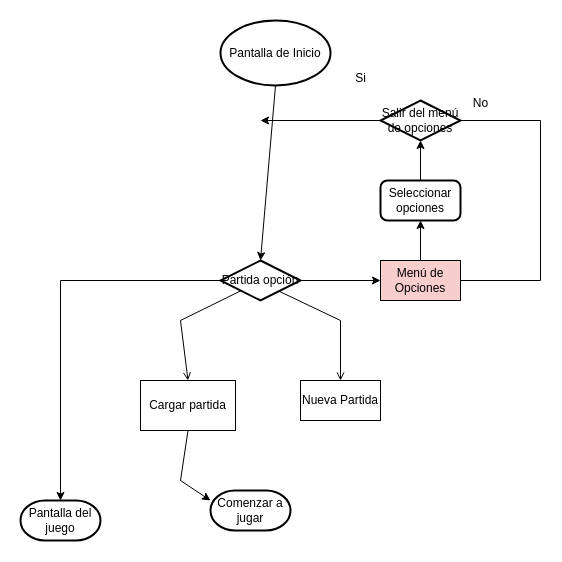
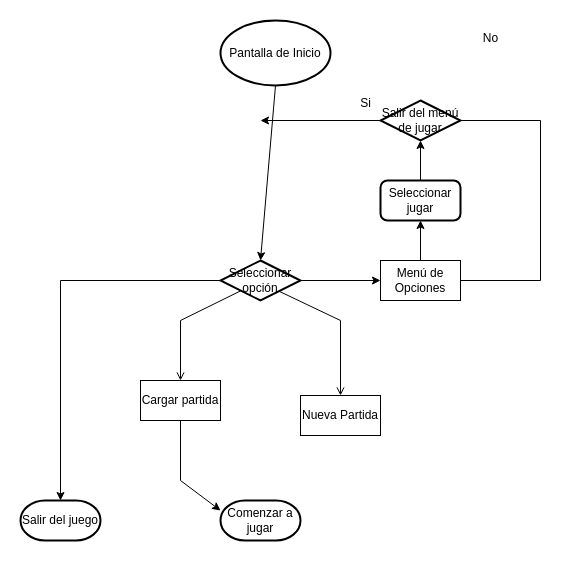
(361, 79) -> (366, 104)
(481, 104) -> (491, 39)
(421, 121) -> (421, 121)
(421, 201) -> (421, 201)
(261, 281) -> (261, 281)
(421, 281) -> (421, 281)
(341, 401) -> (341, 416)
(188, 406) -> (181, 401)
(251, 511) -> (261, 521)
(61, 521) -> (61, 521)
